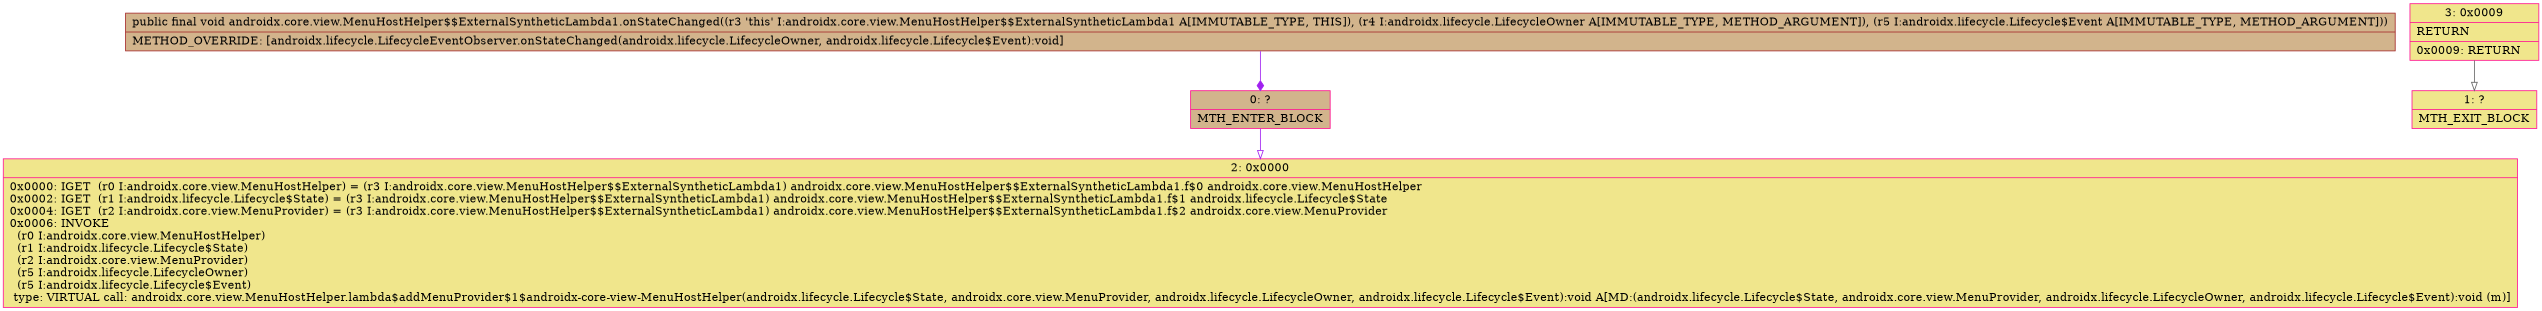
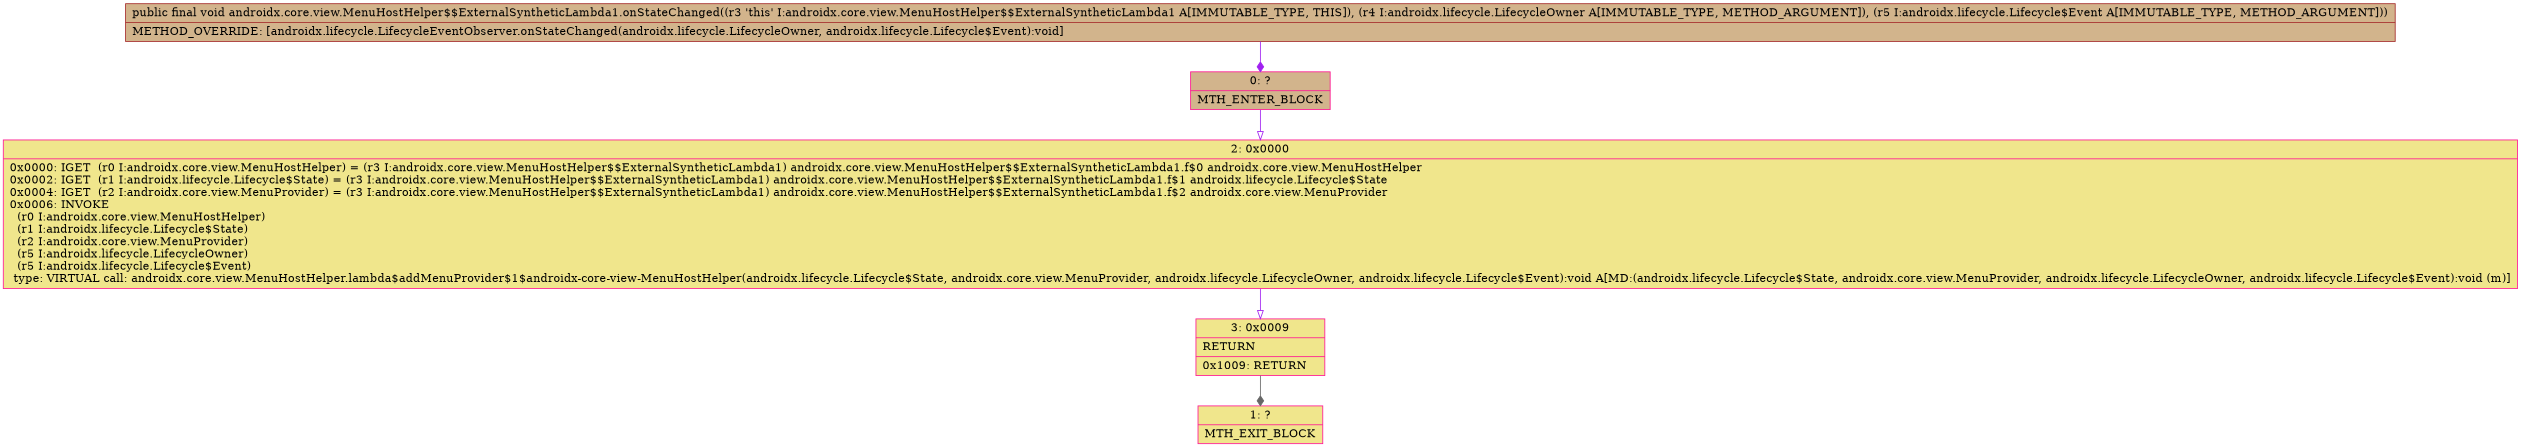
(2474, 50) -> (1260, 366)
(2474, 71) -> (1260, 386)
none -> (1260, 300)
